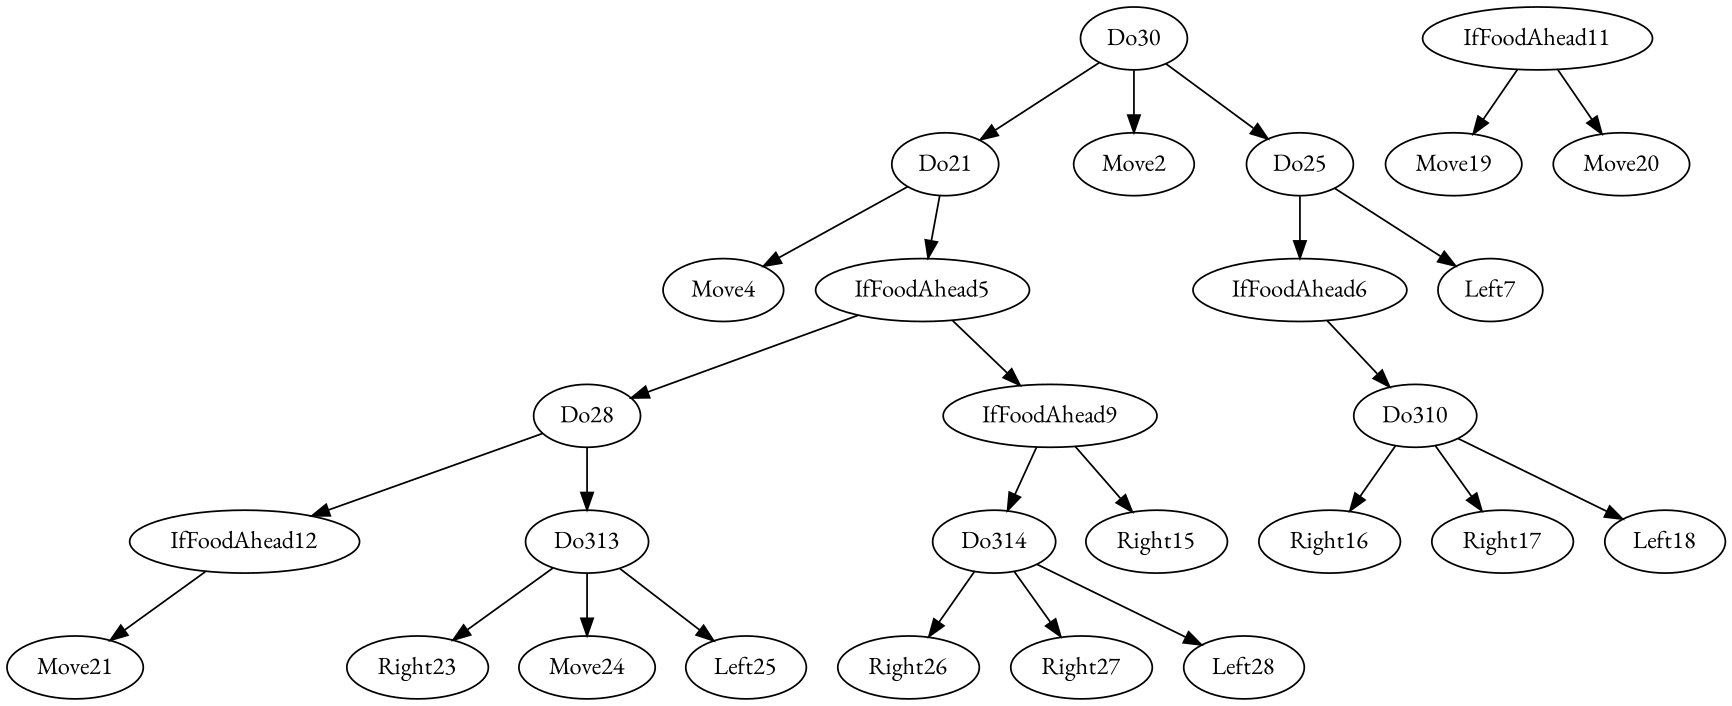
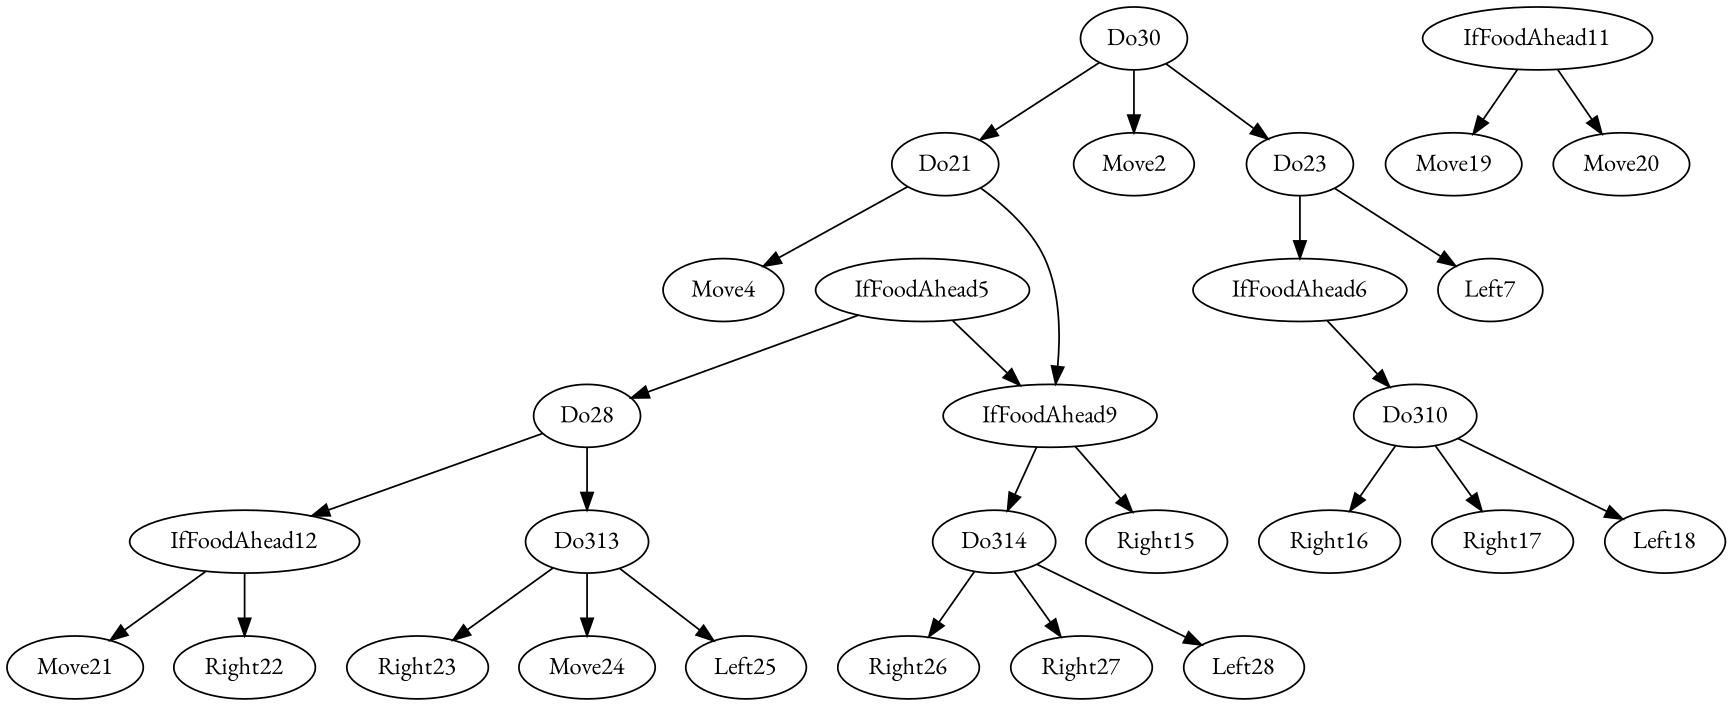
(1300, 164) -> (1300, 164)
(936, 218) -> (1047, 265)
none -> (245, 667)
